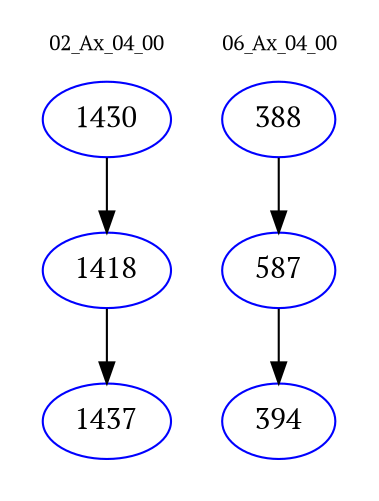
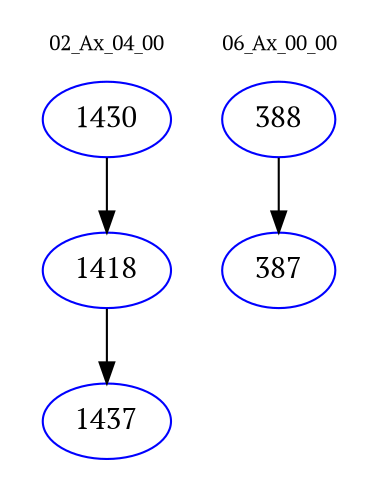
(280, 45) -> (280, 45)
(279, 270) -> (279, 270)
(279, 421) -> none
